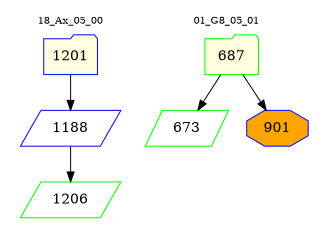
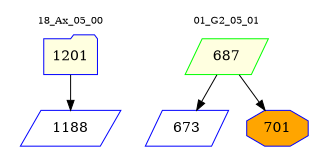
(227, 21) -> (227, 21)
(232, 57) -> (227, 57)
(187, 128) -> (187, 128)
(277, 128) -> (277, 128)
(71, 200) -> none
